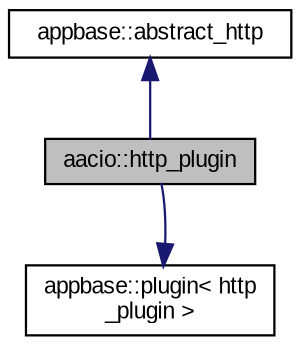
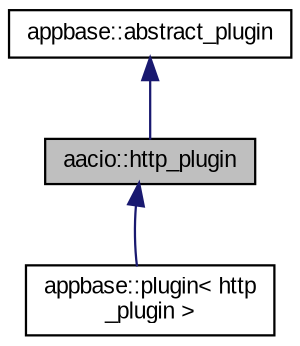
(150, 34) -> (150, 34)
(165, 213) -> (135, 236)
